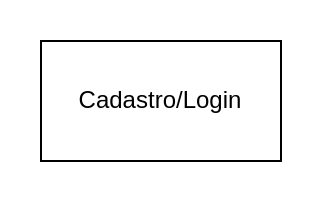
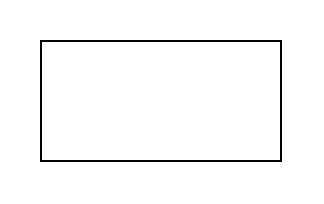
(161, 101) -> none
